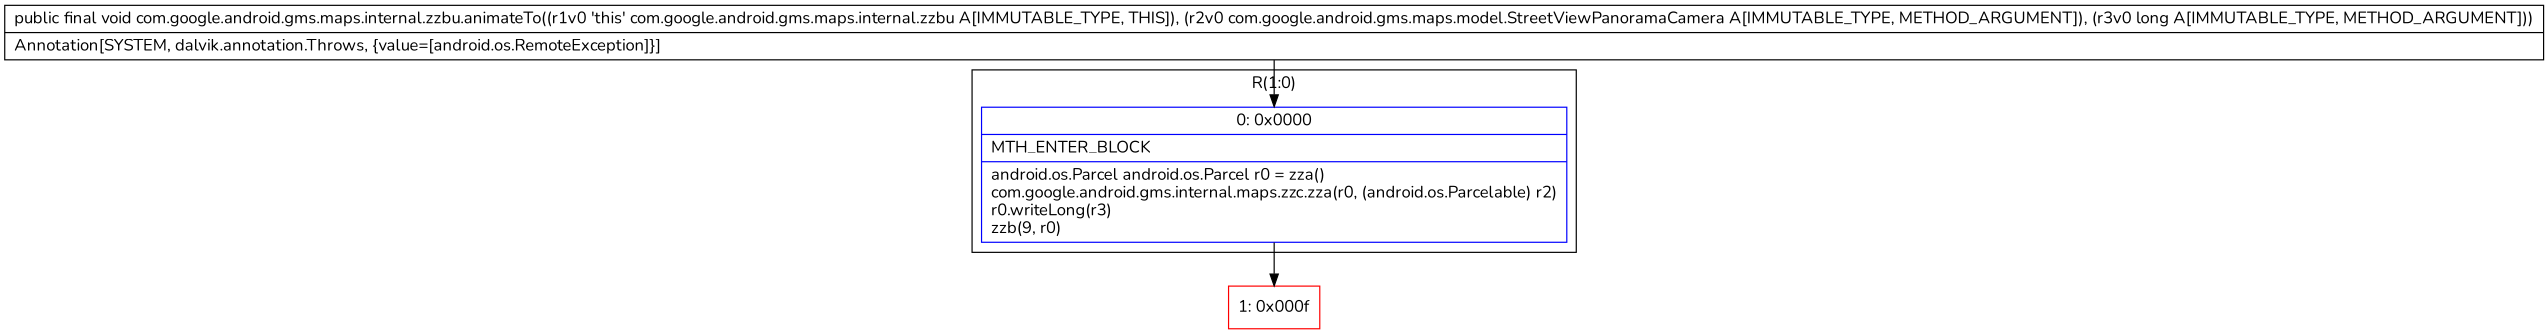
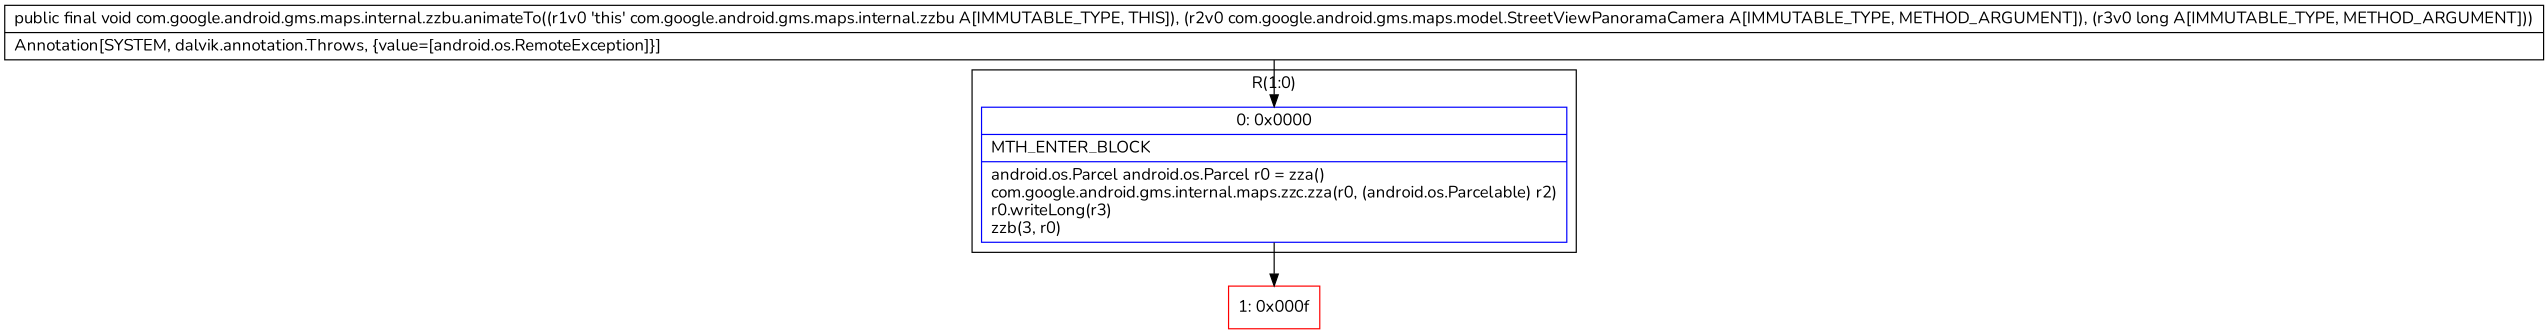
(1027, 228) -> (1027, 228)
